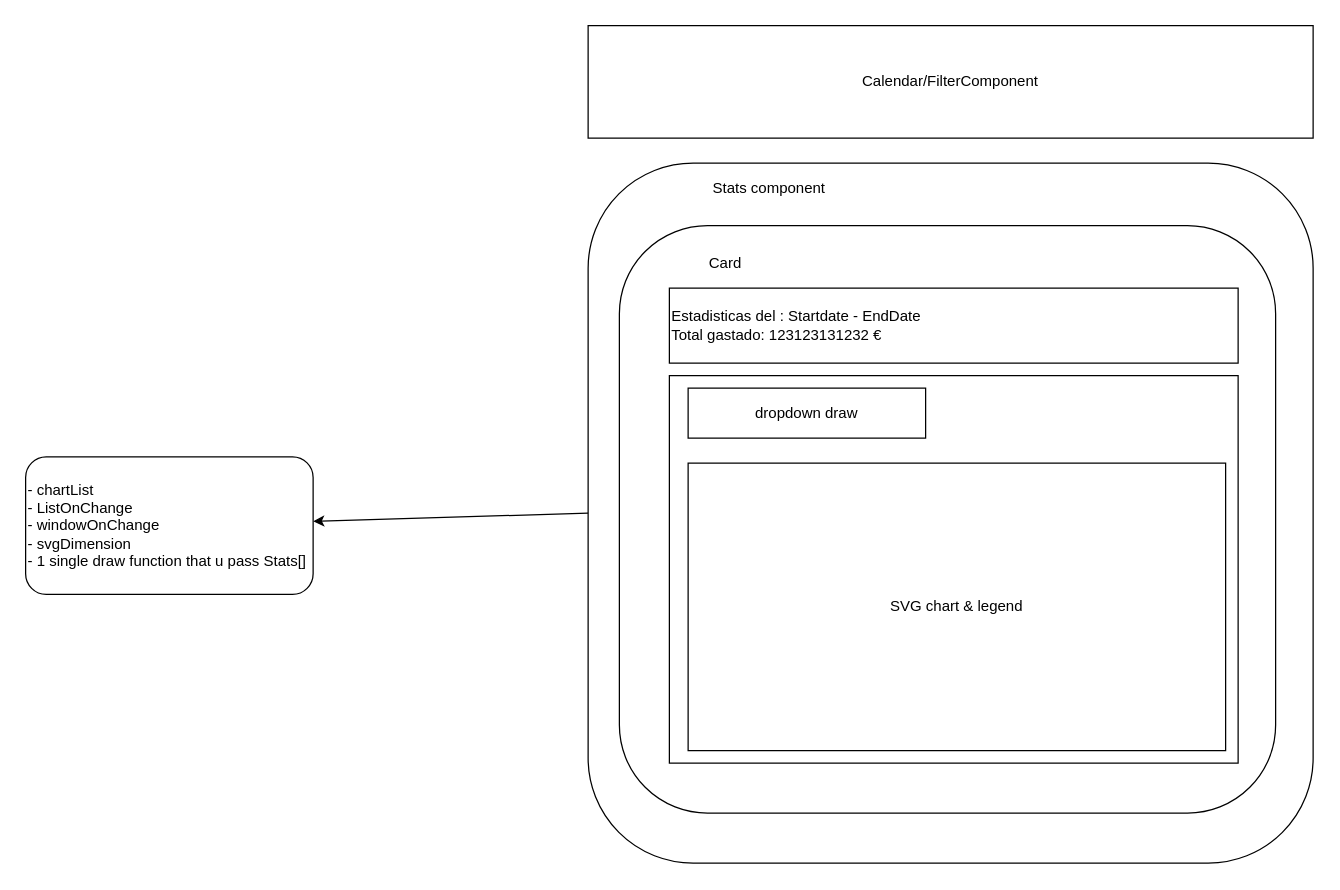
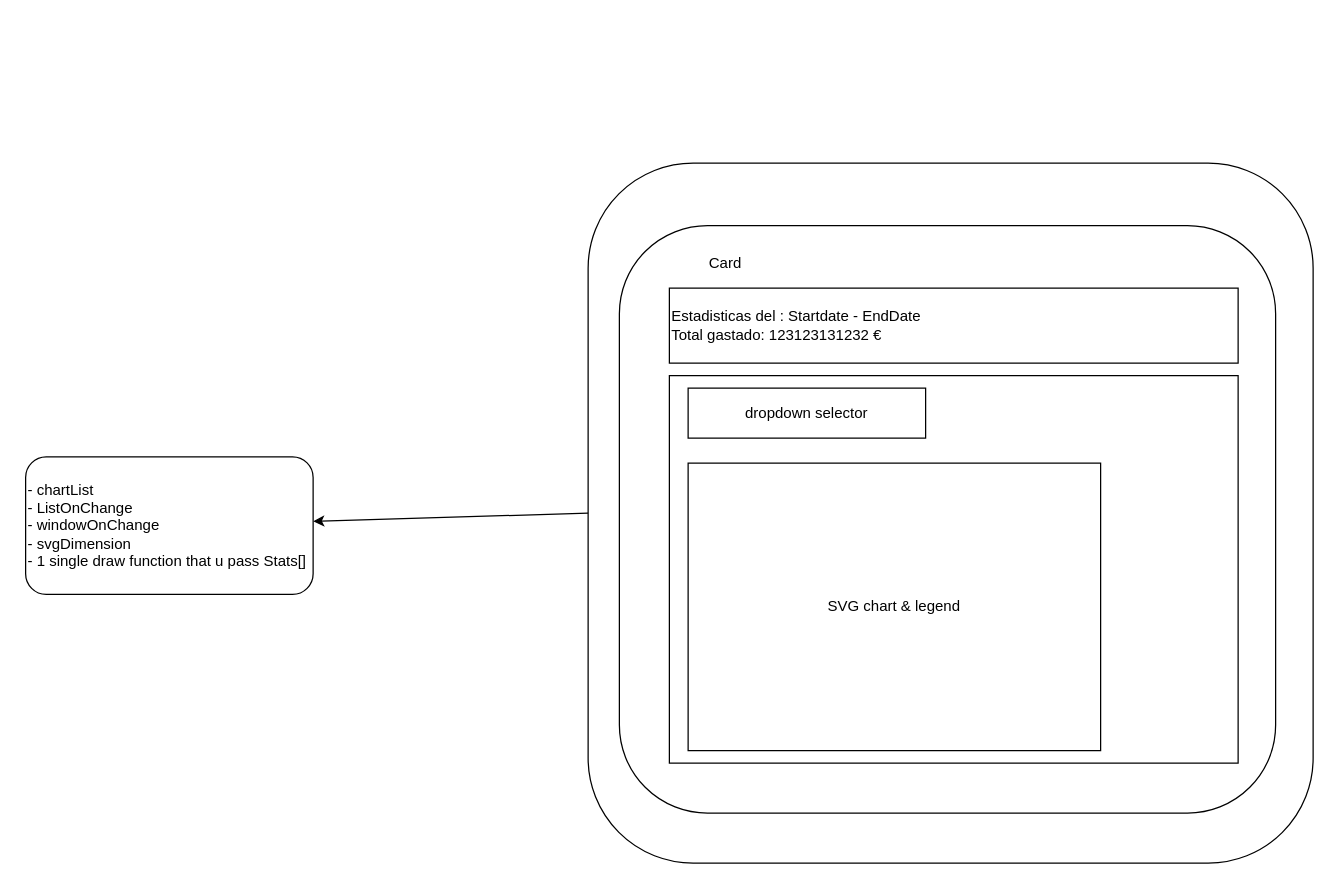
(951, 82) -> none
(769, 188) -> none
(807, 413) -> (807, 413)
(957, 607) -> (894, 607)
